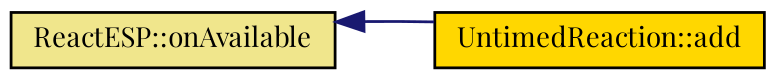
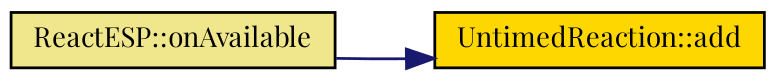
(399, 21) -> (371, 59)
